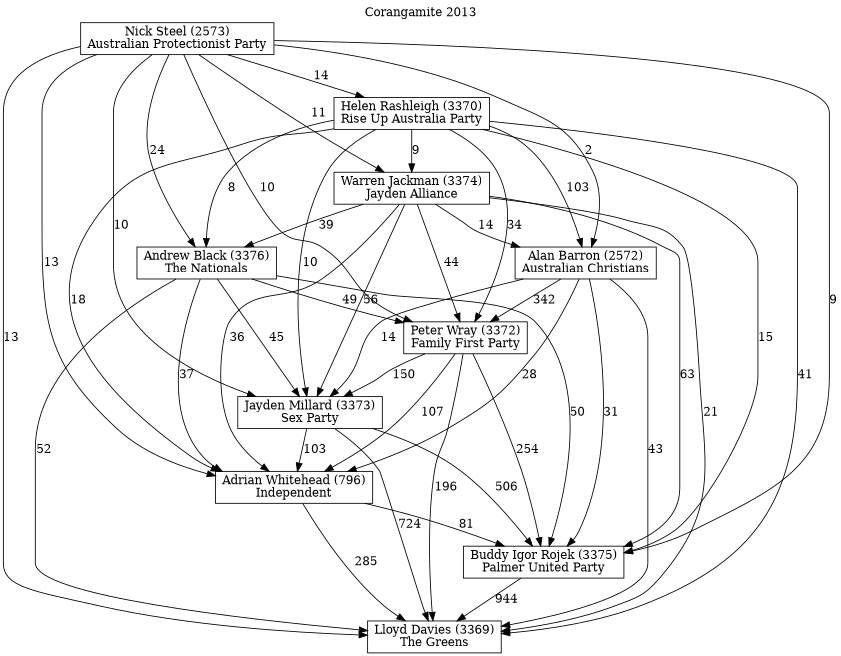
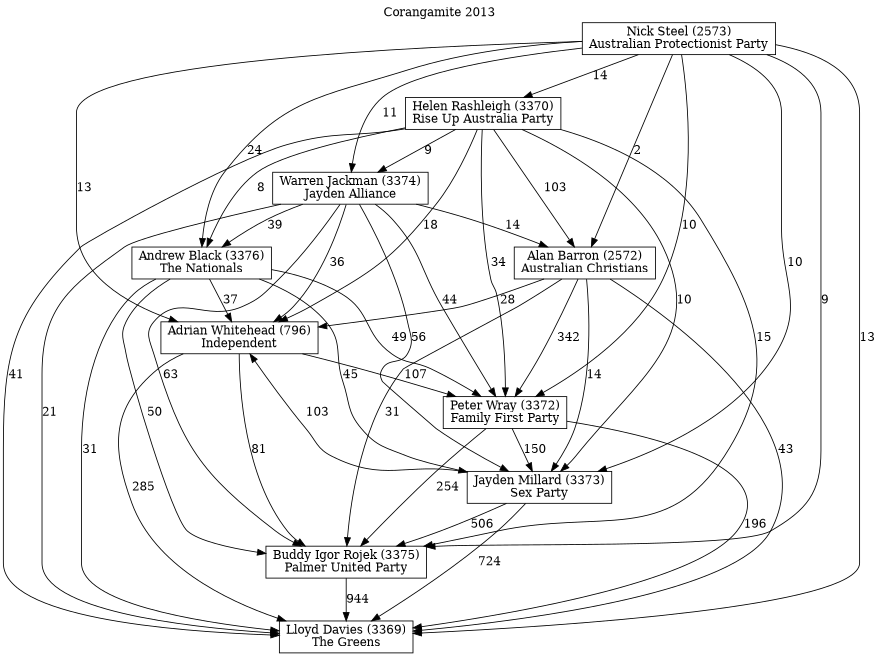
(401, 419) -> (375, 373)
(44, 450) -> (90, 450)
